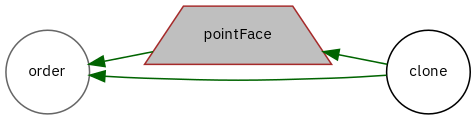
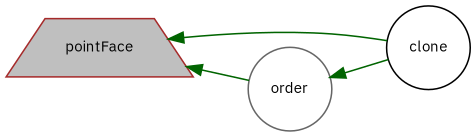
(129, 56) -> (226, 75)
